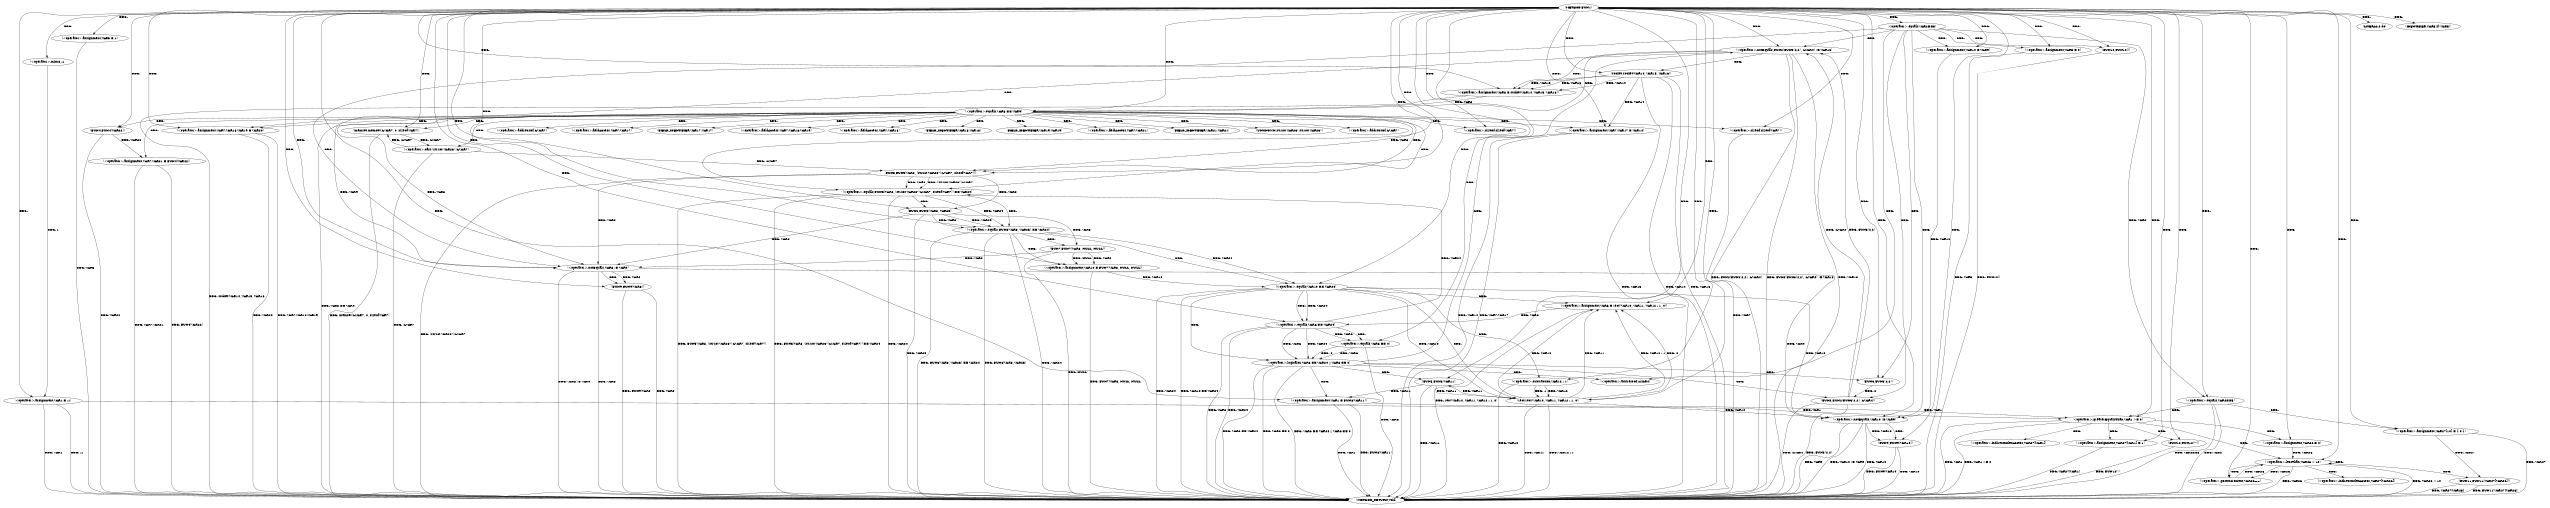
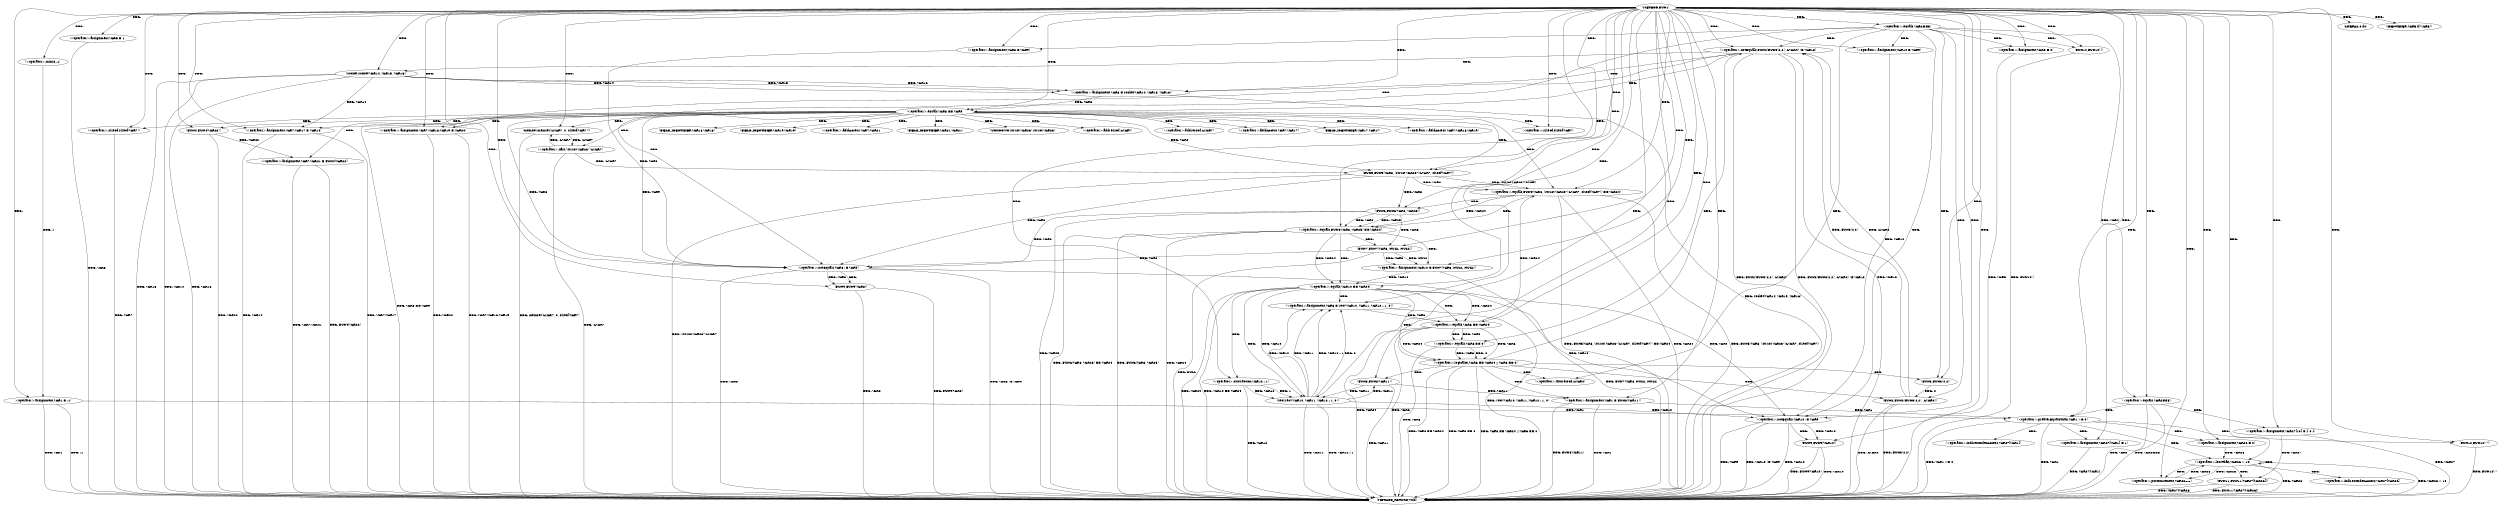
none -> (999, 50)
(870, 131) -> none
none -> (1622, 203)
